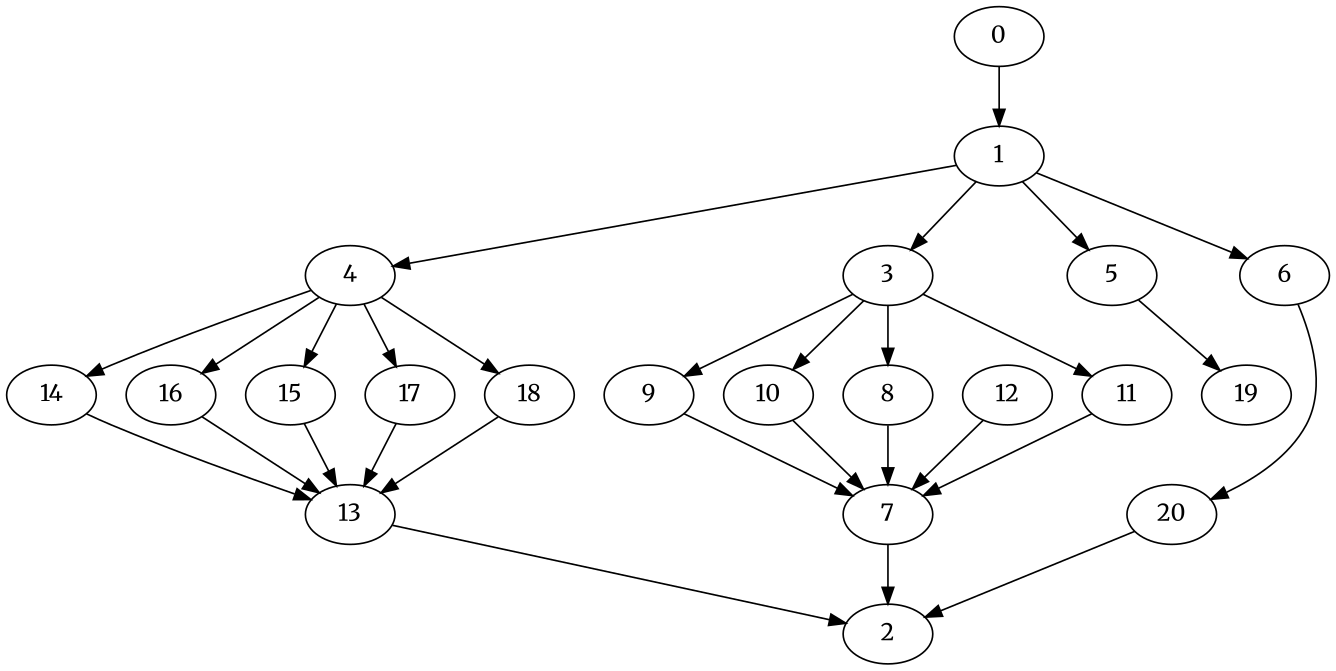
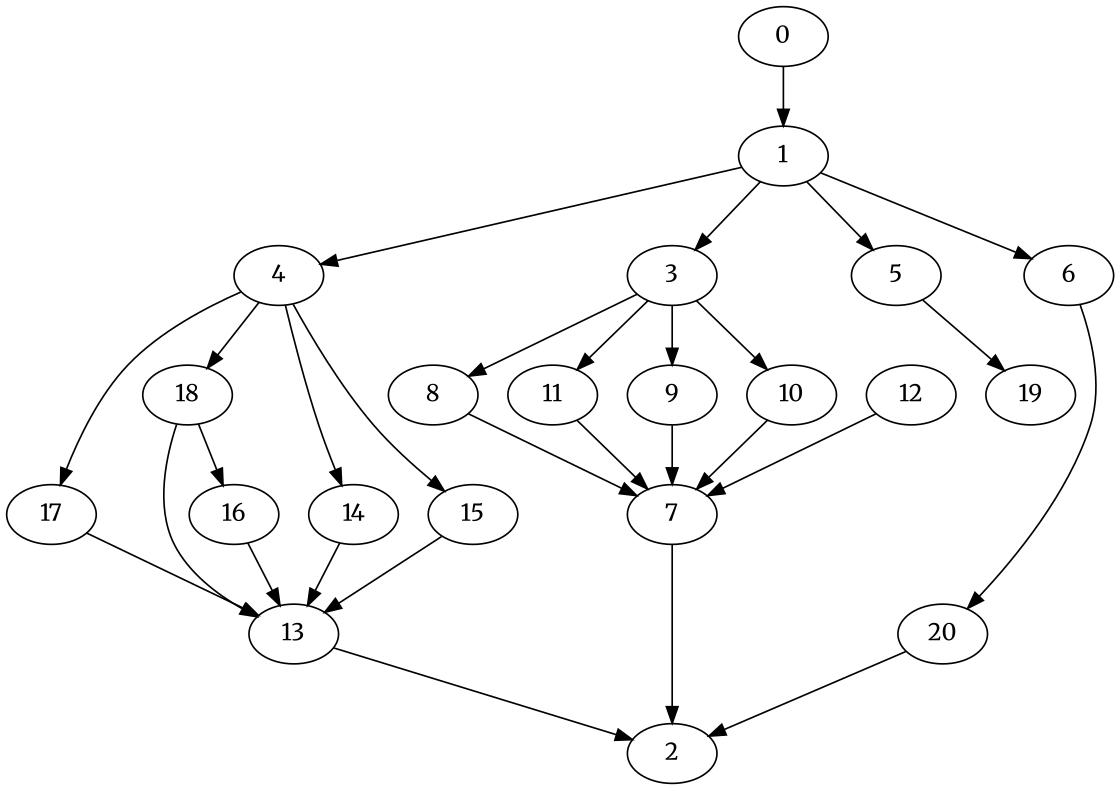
(267, 331) -> (208, 447)
